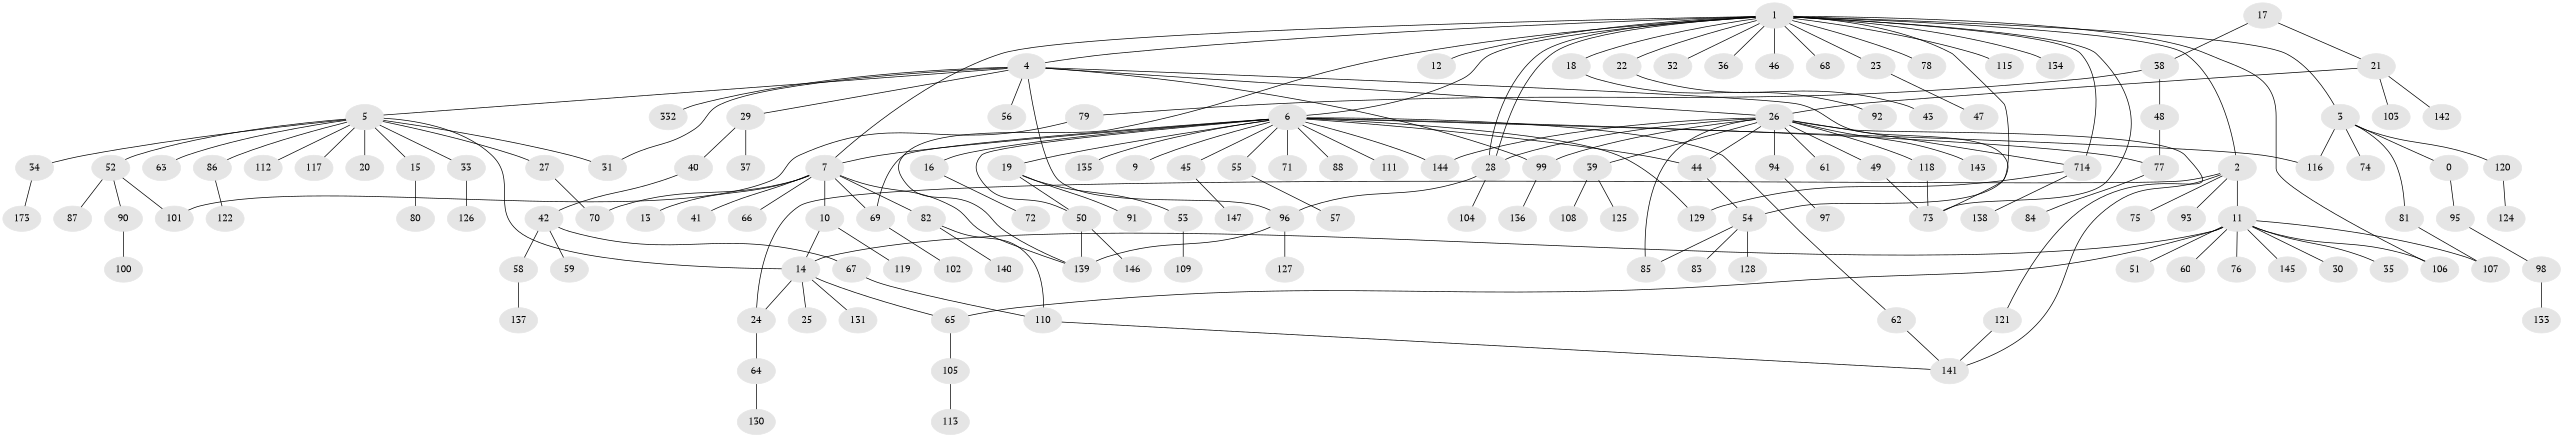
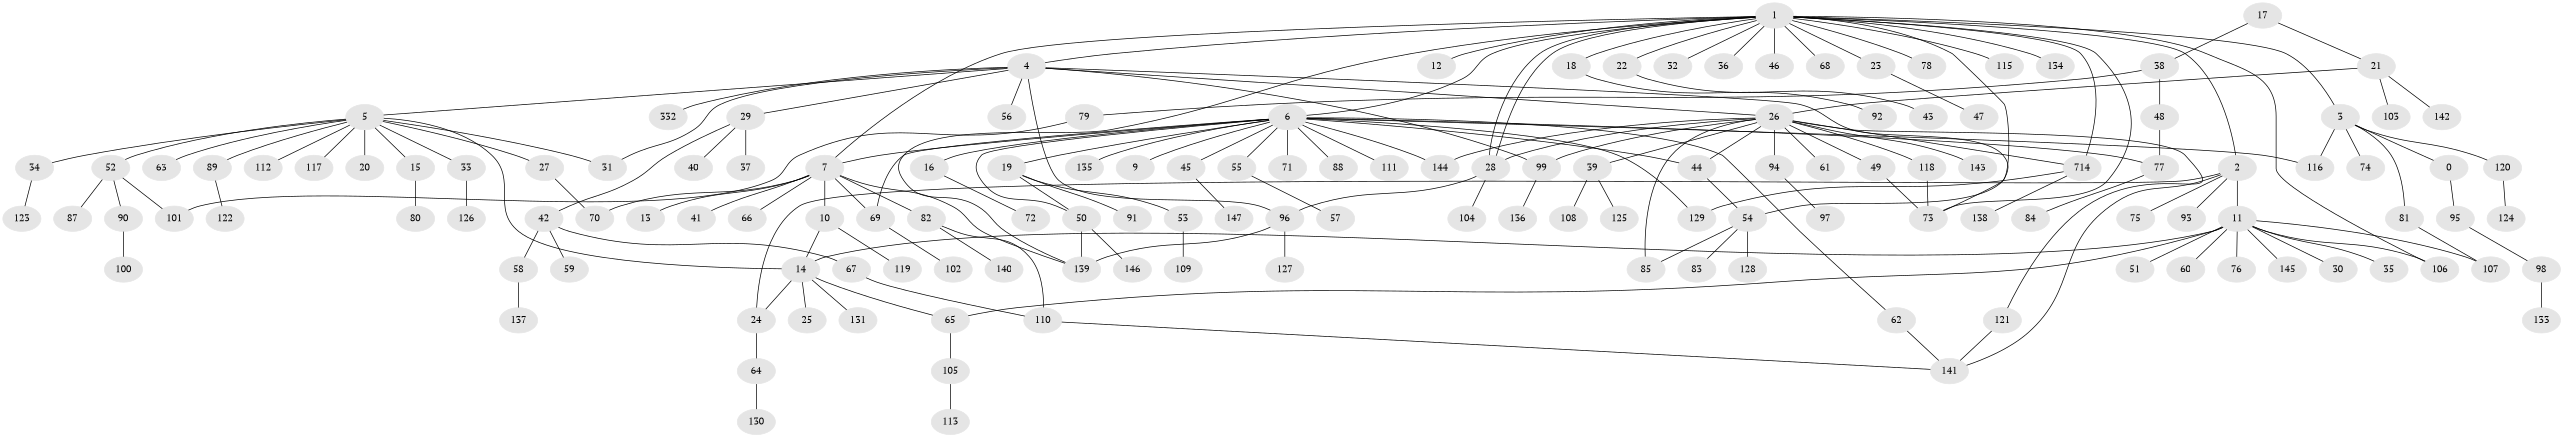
(212, 168) -> (212, 168)
(618, 192) -> (646, 172)
(22, 219) -> (22, 219)
